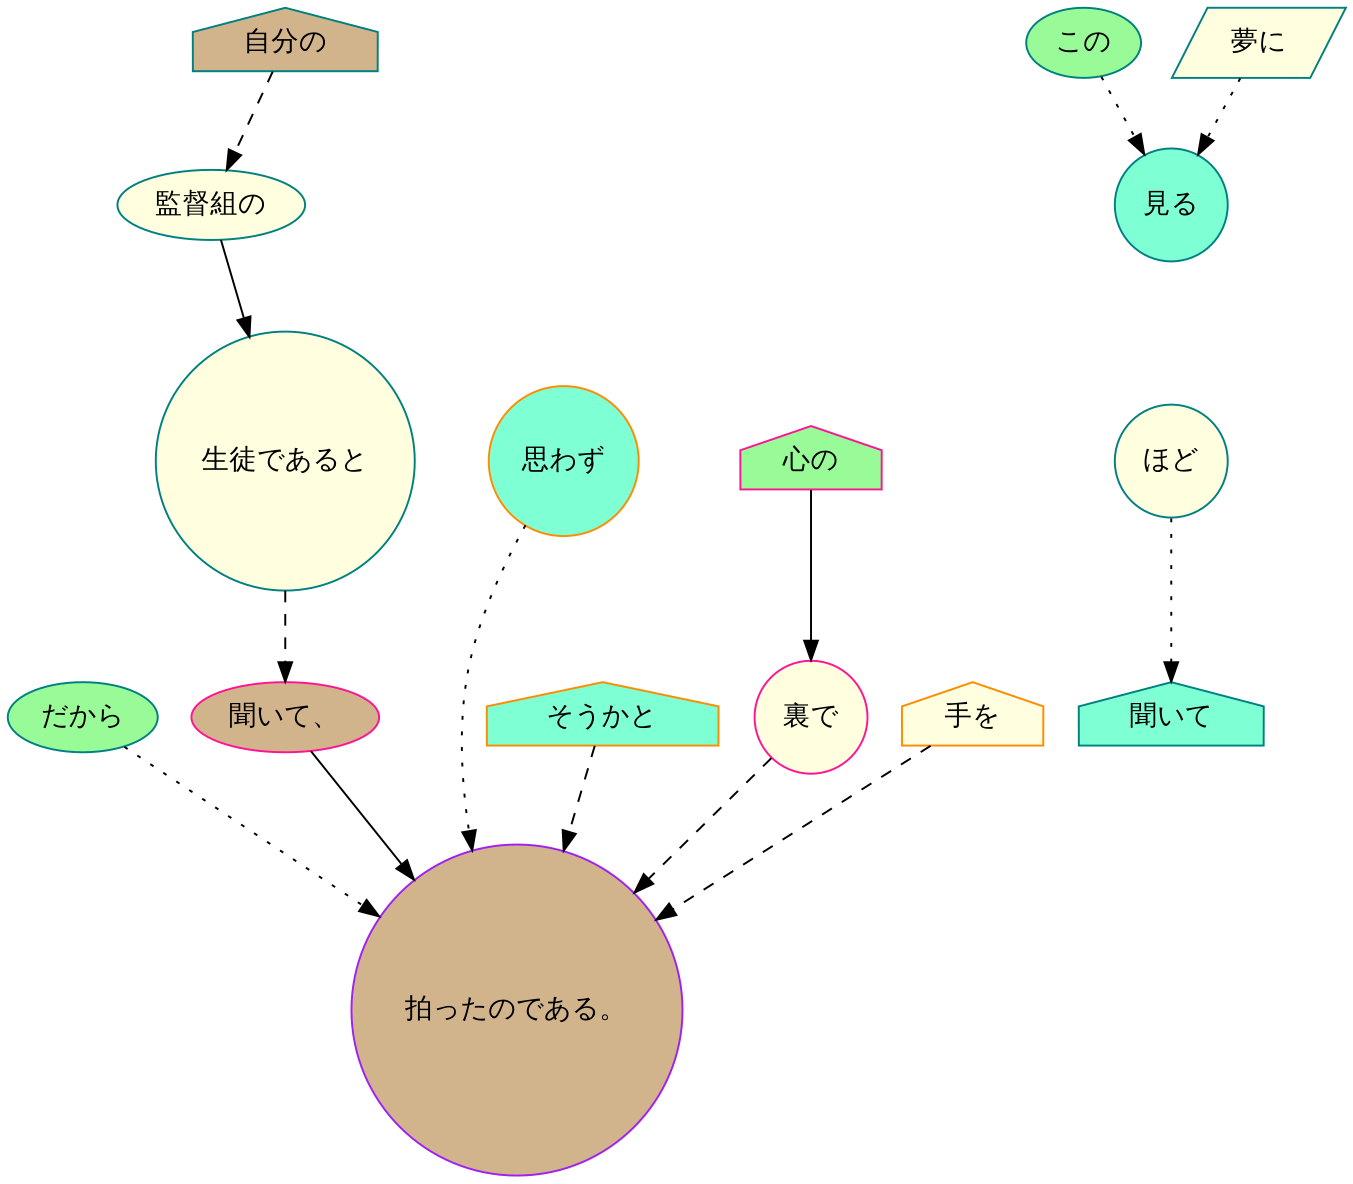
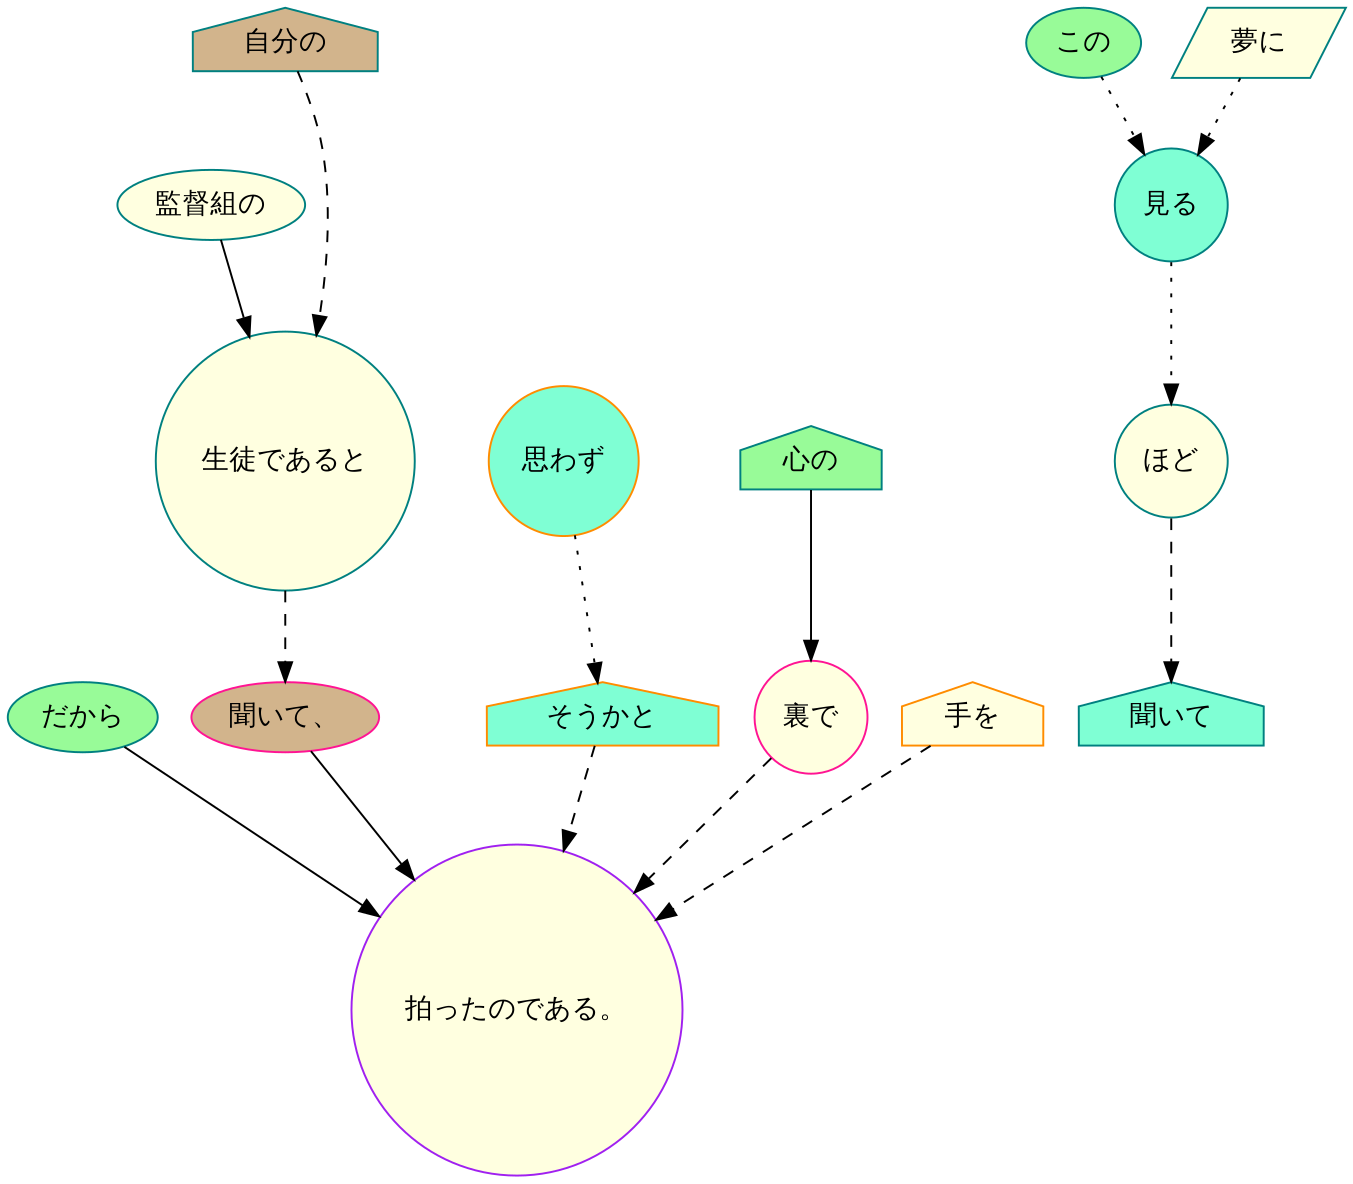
(254, 112) -> (327, 191)
none -> (1171, 323)
(811, 461) -> (811, 461)
(1171, 590) -> (1171, 590)
(468, 673) -> (585, 599)
(244, 826) -> (244, 826)
(517, 1010) -> (517, 1010)
